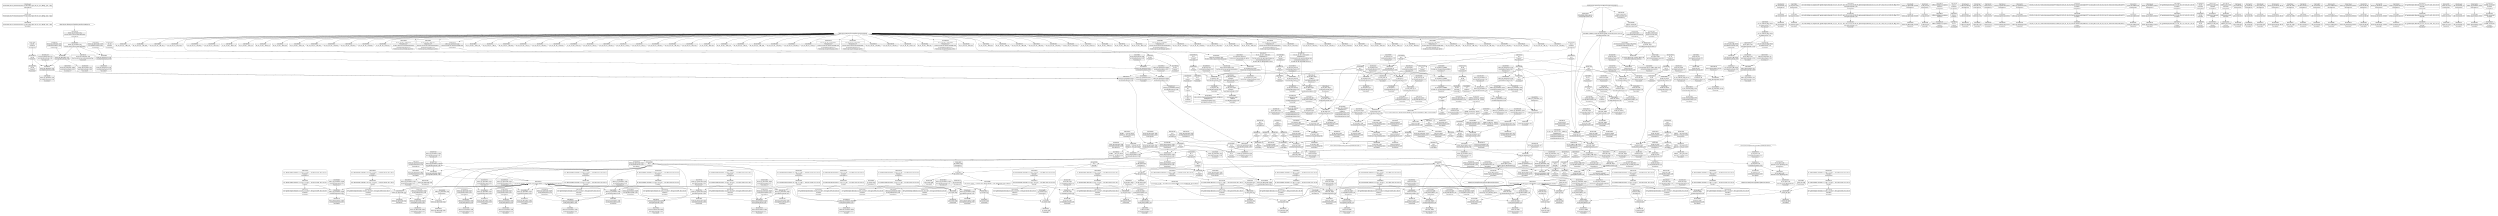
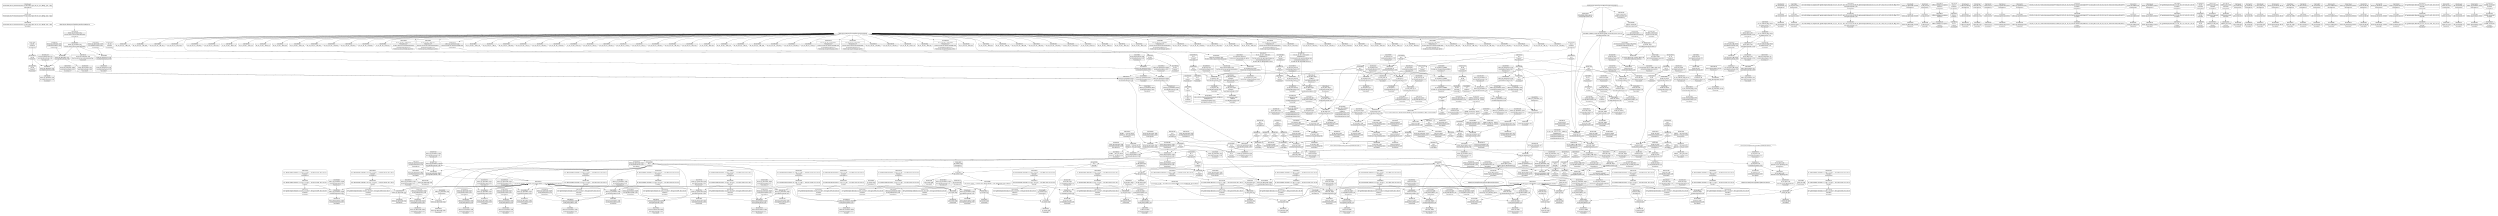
none -> (1748, 34)
none -> (1147, 89)
